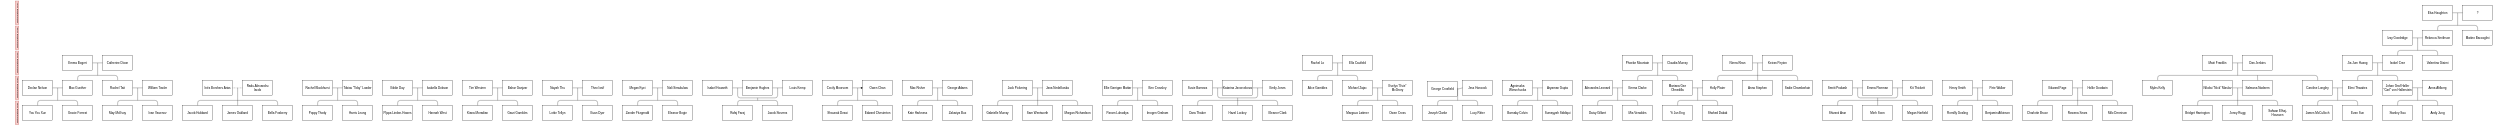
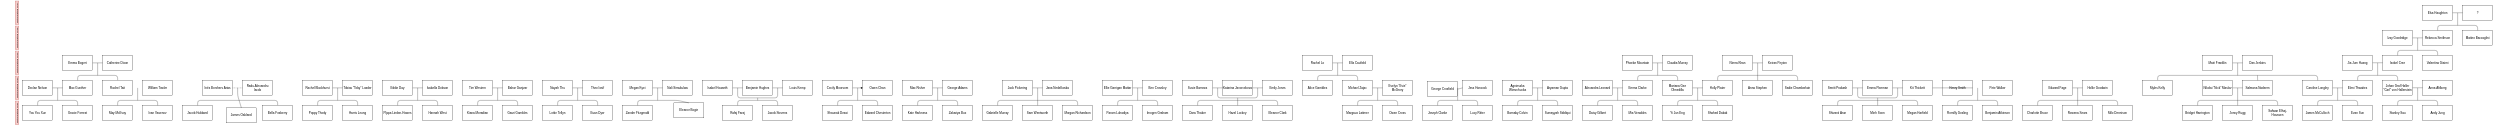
(139, 88) -> none
(1979, 88) -> (1953, 88)
(238, 113) -> (241, 115)
(678, 113) -> (689, 110)
